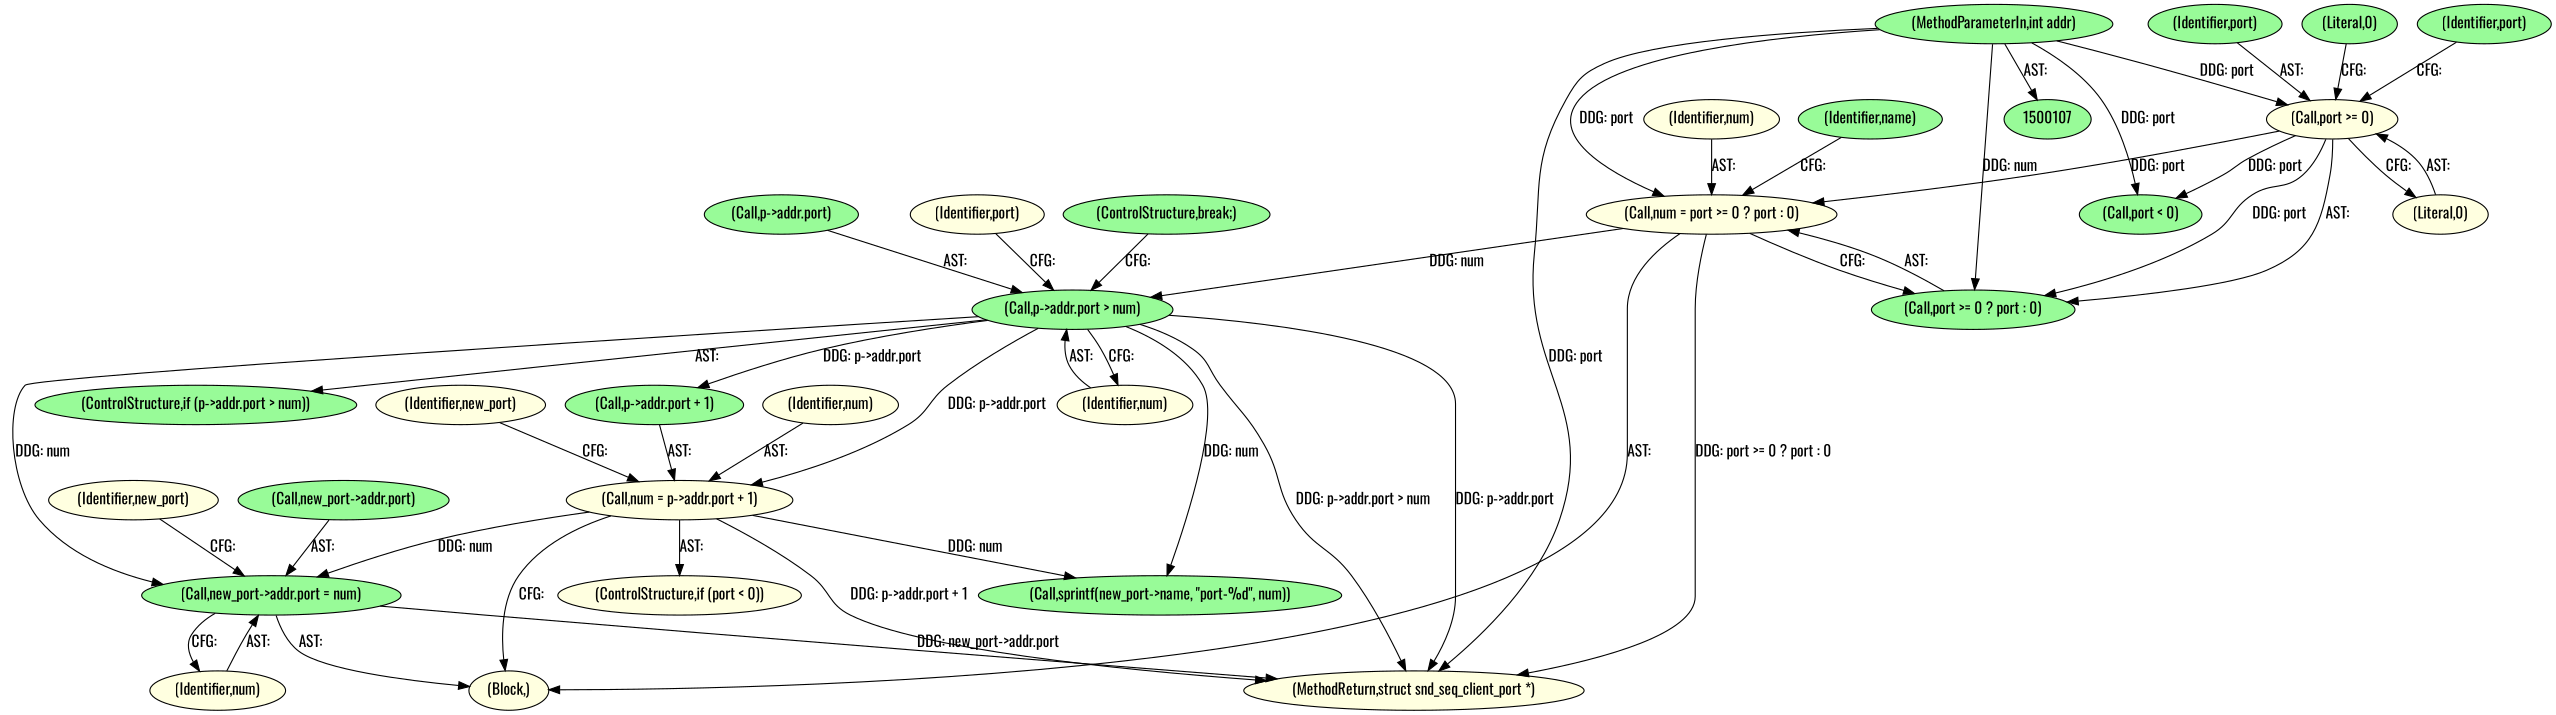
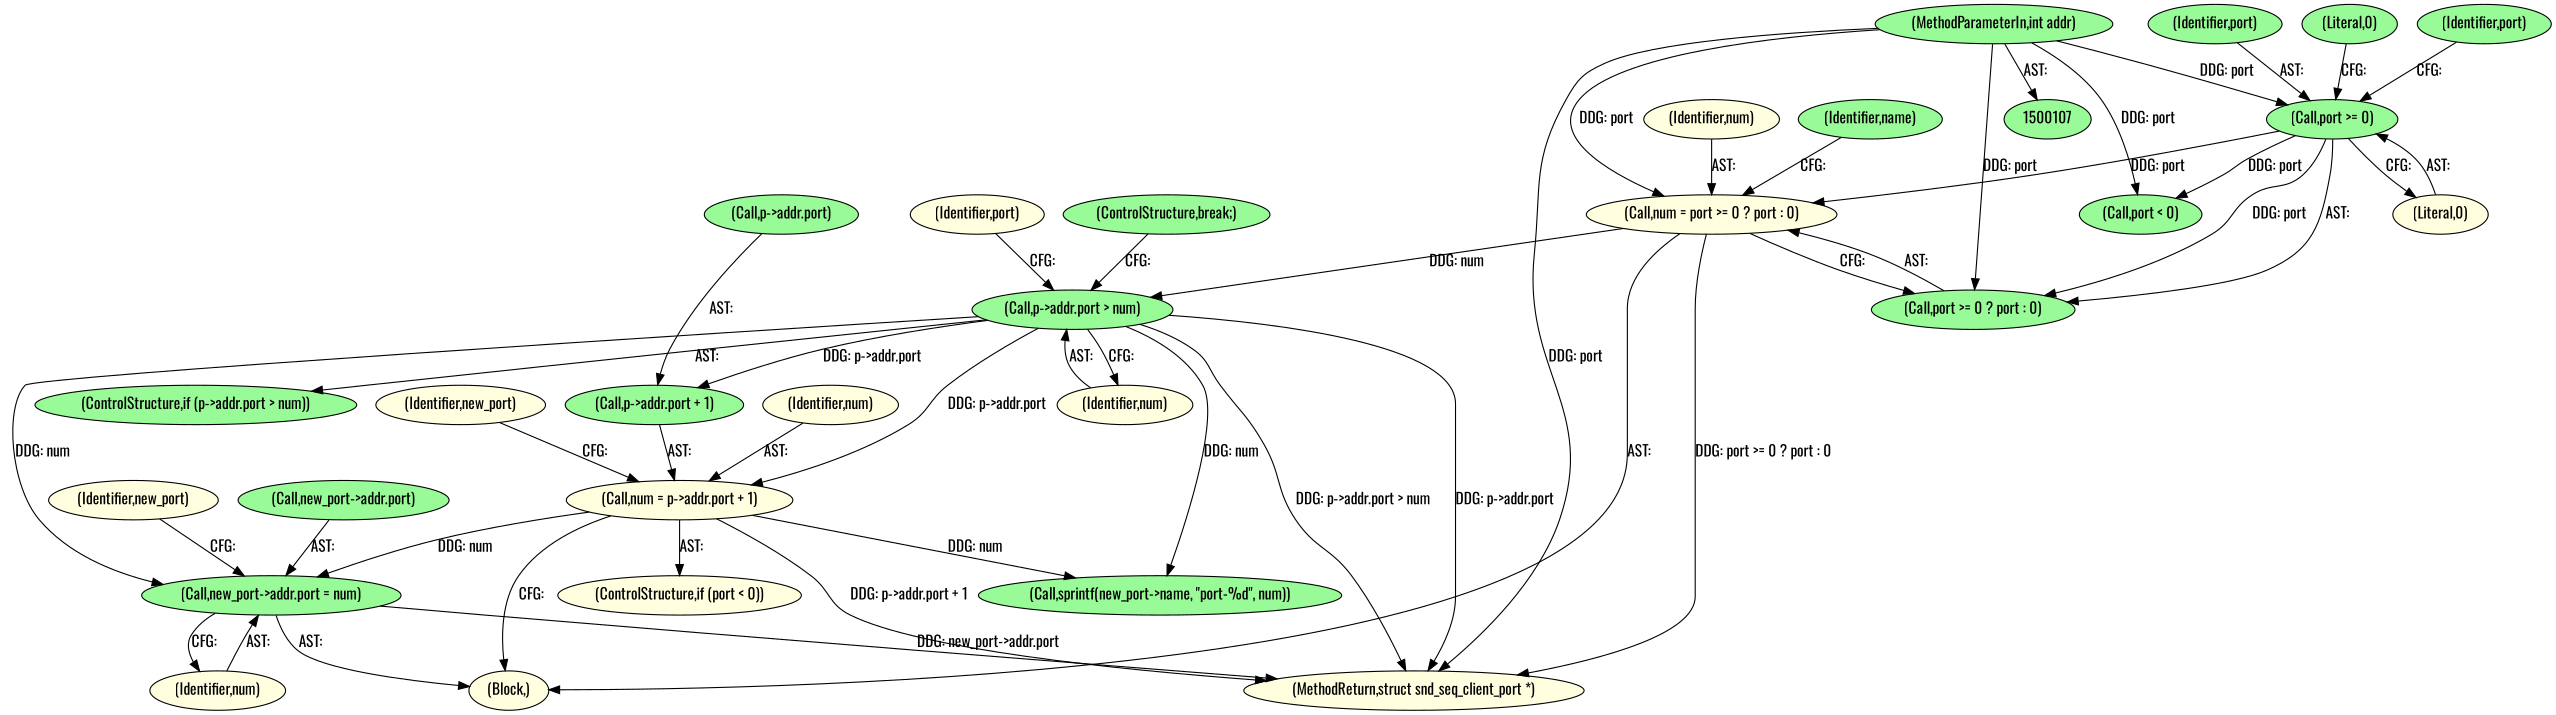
(2332, 119) -> (2332, 119)
(2010, 167) -> (2010, 167)
(920, 260) -> (703, 298)
